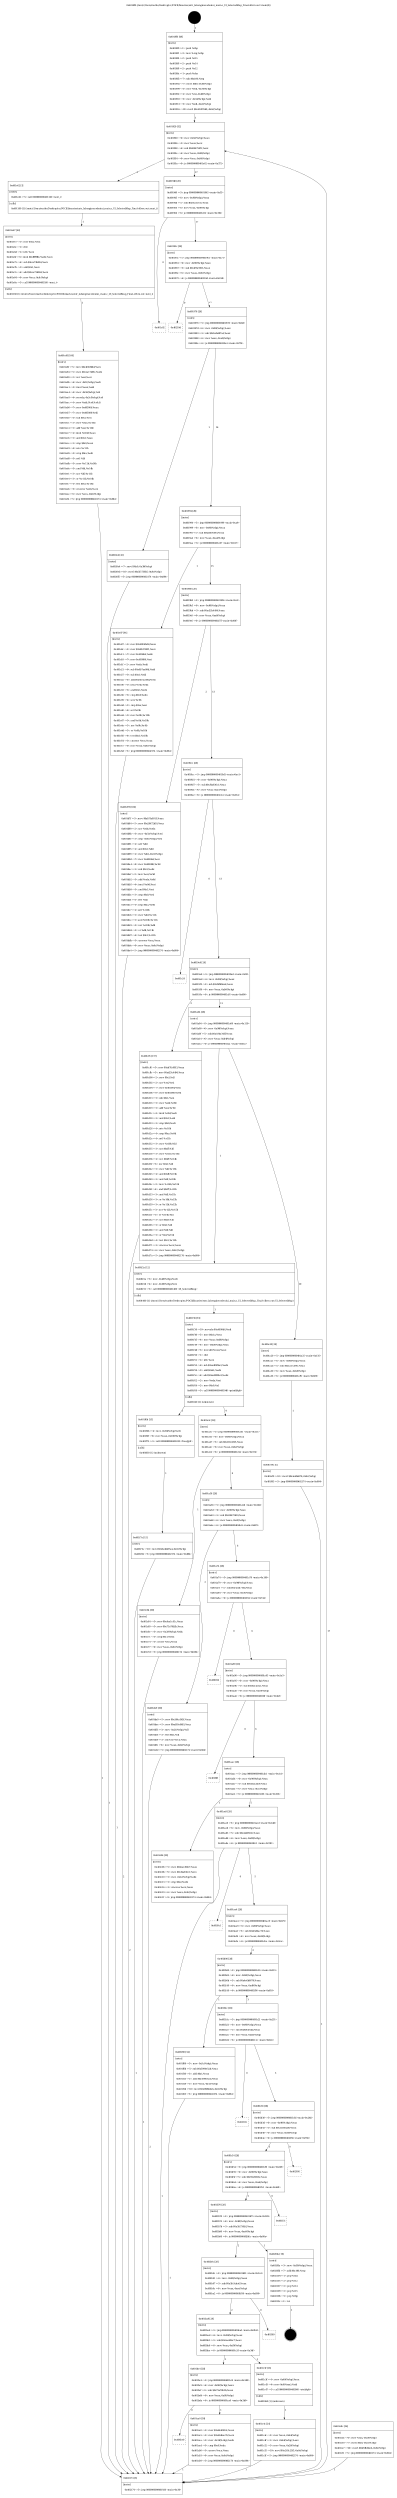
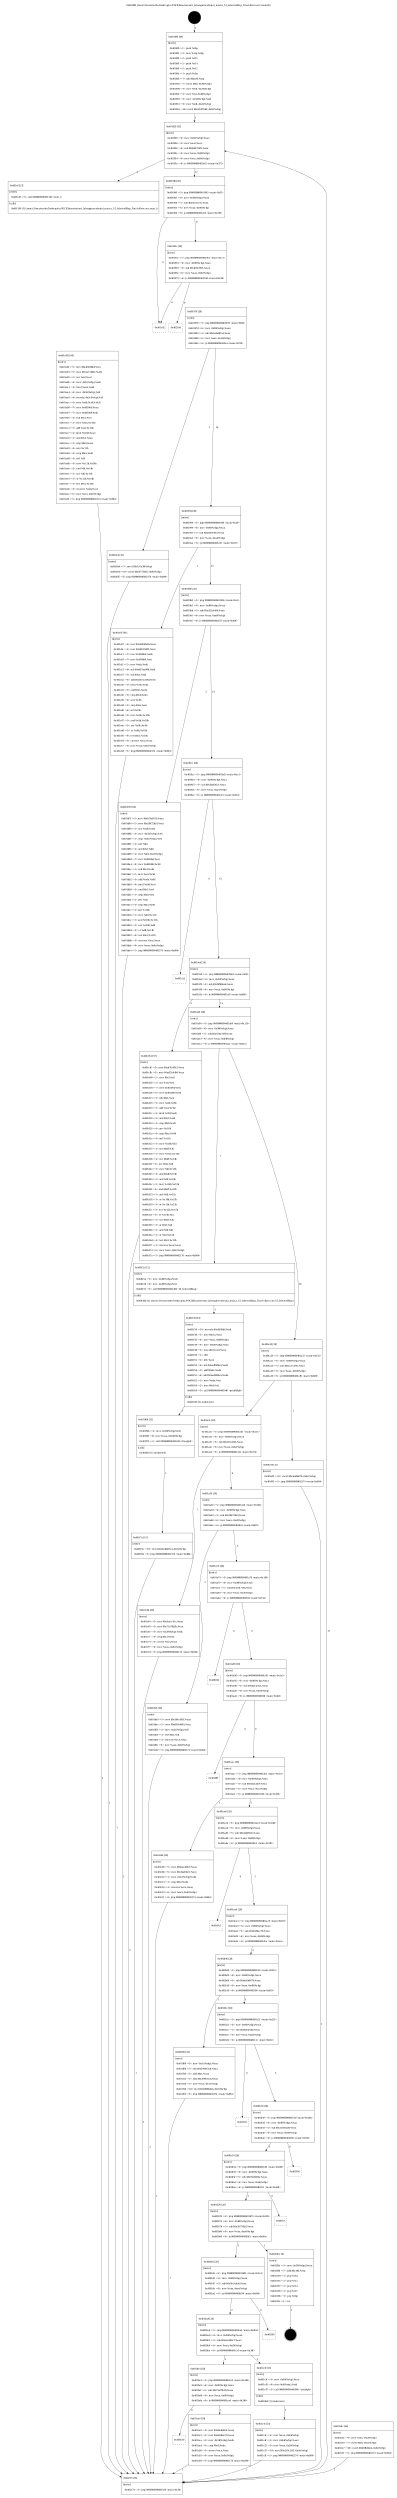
(79, 262) -> none
(206, 294) -> (170, 302)
(224, 1410) -> (261, 1398)
(247, 2000) -> (244, 1999)
(161, 2154) -> (155, 2186)
